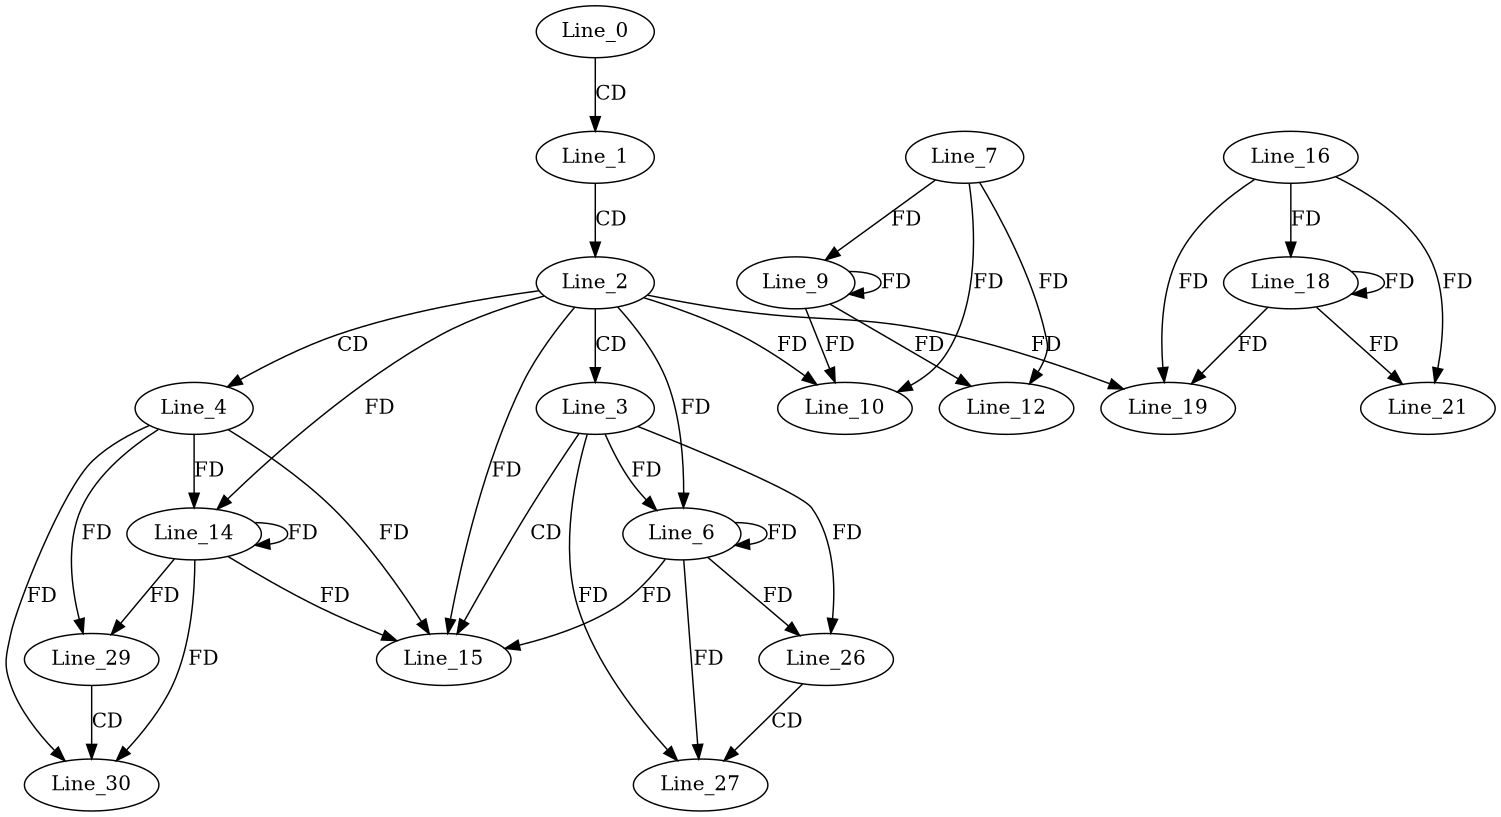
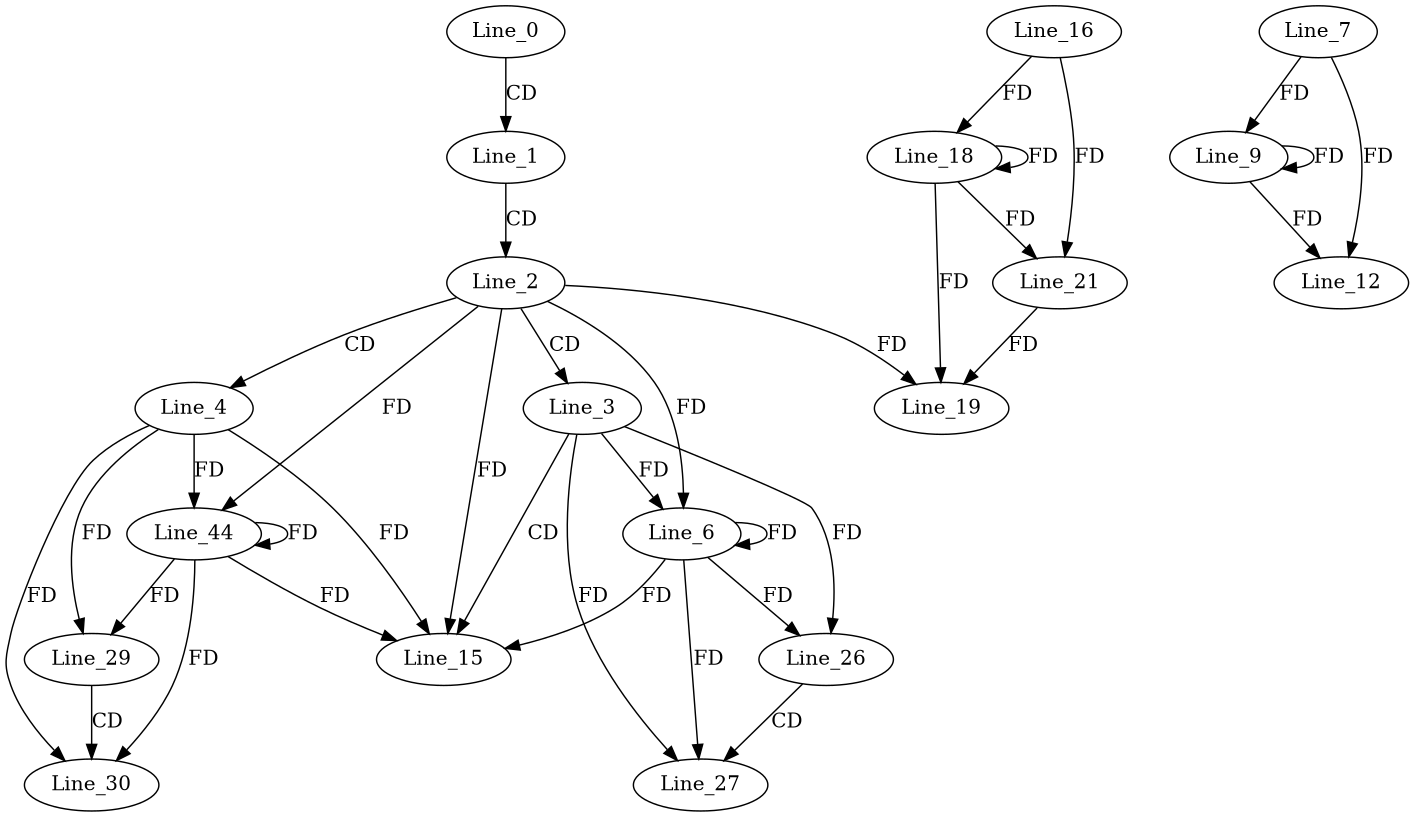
(1178, 258) -> (1006, 340)
(845, 408) -> none
(194, 534) -> (194, 534)
